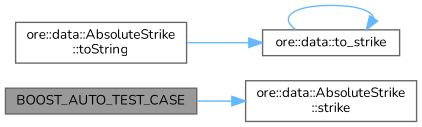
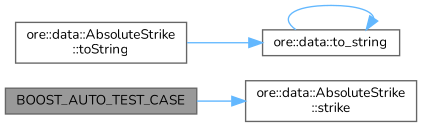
(331, 43) -> (331, 43)
